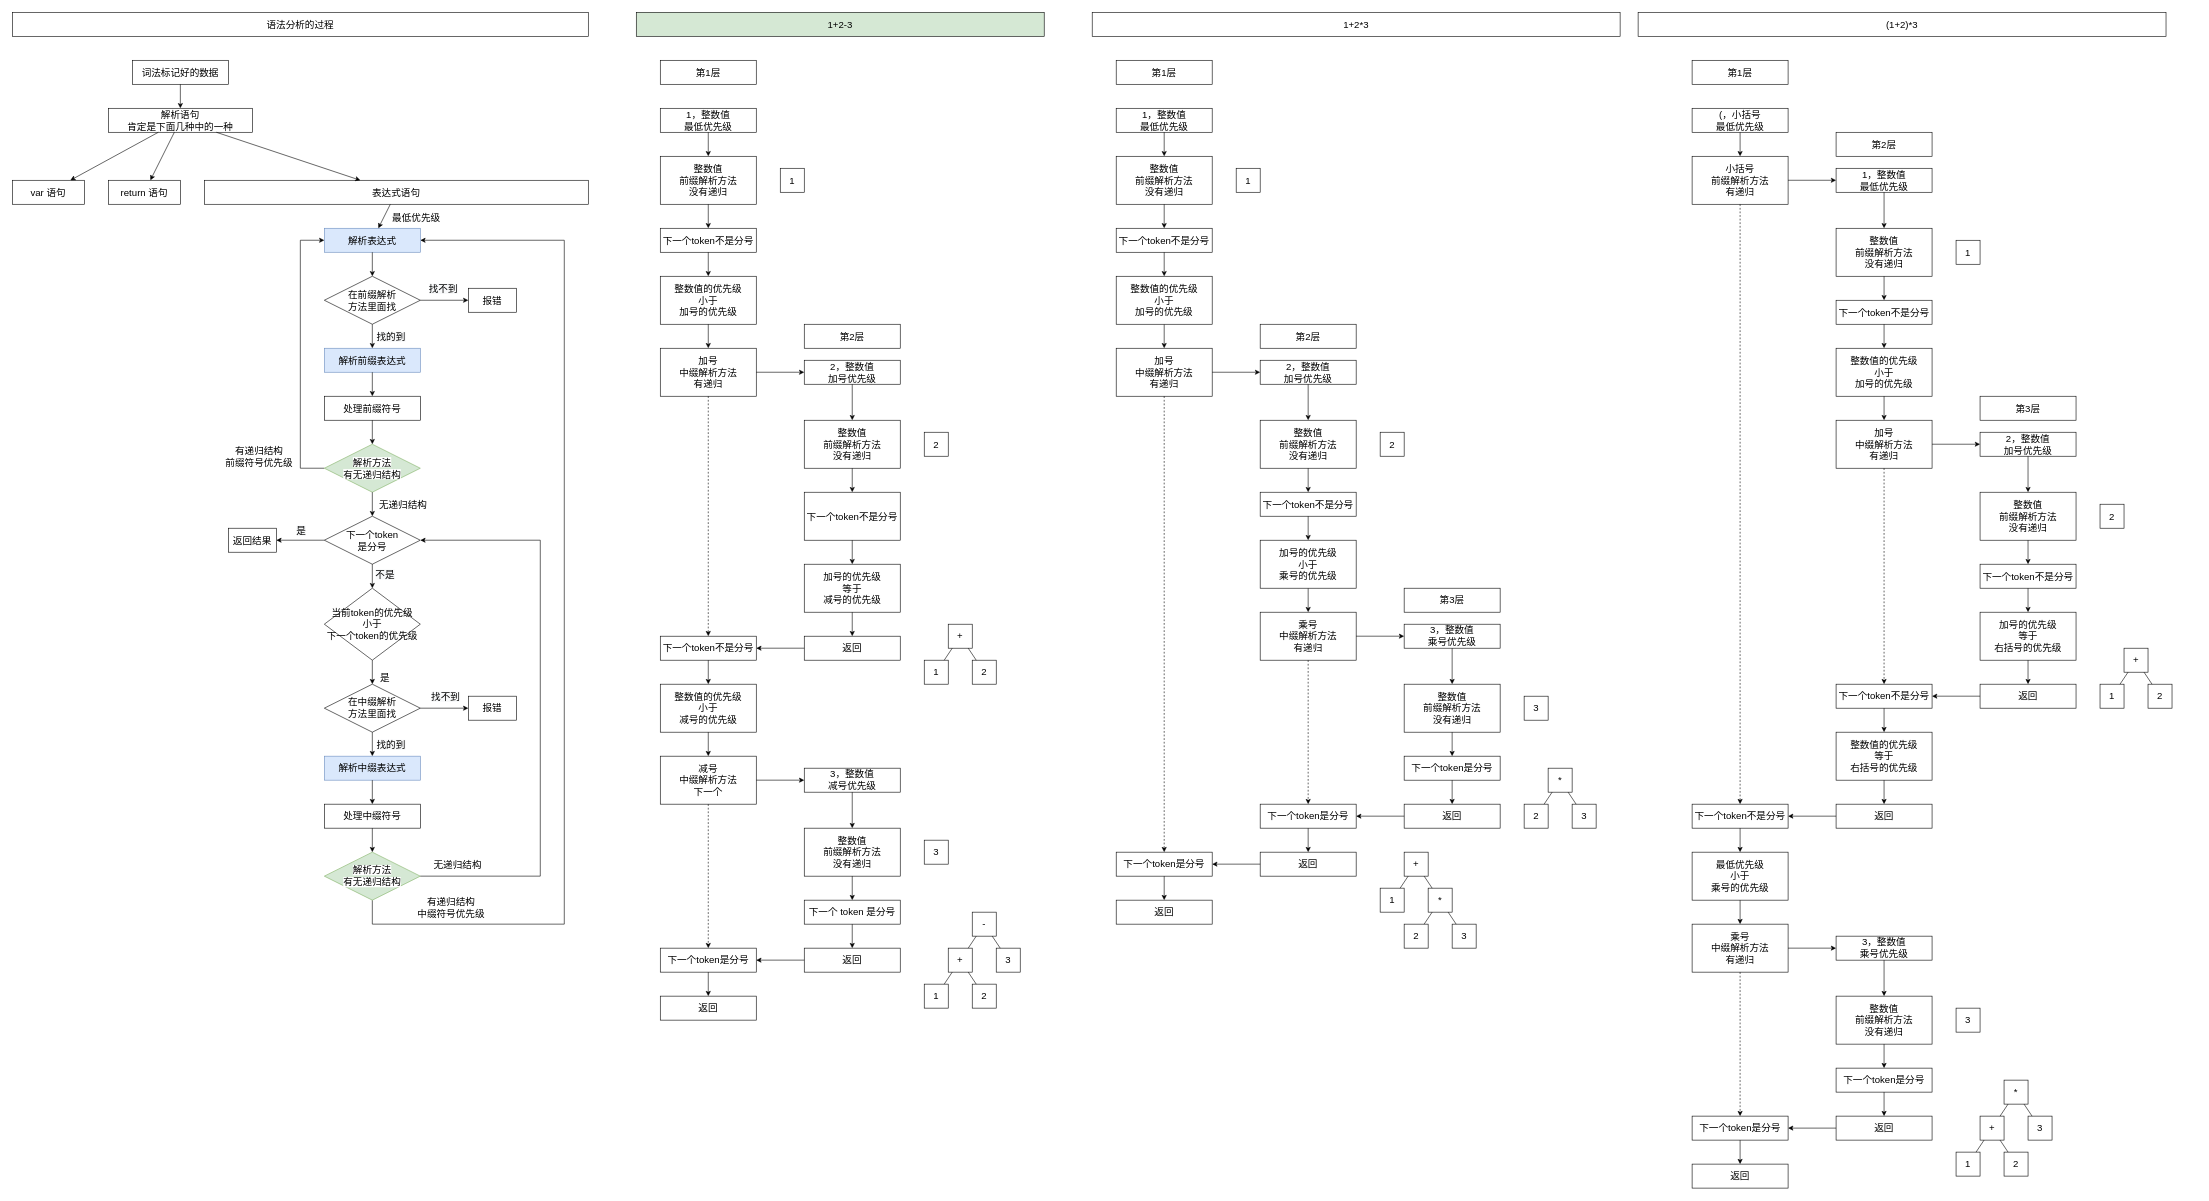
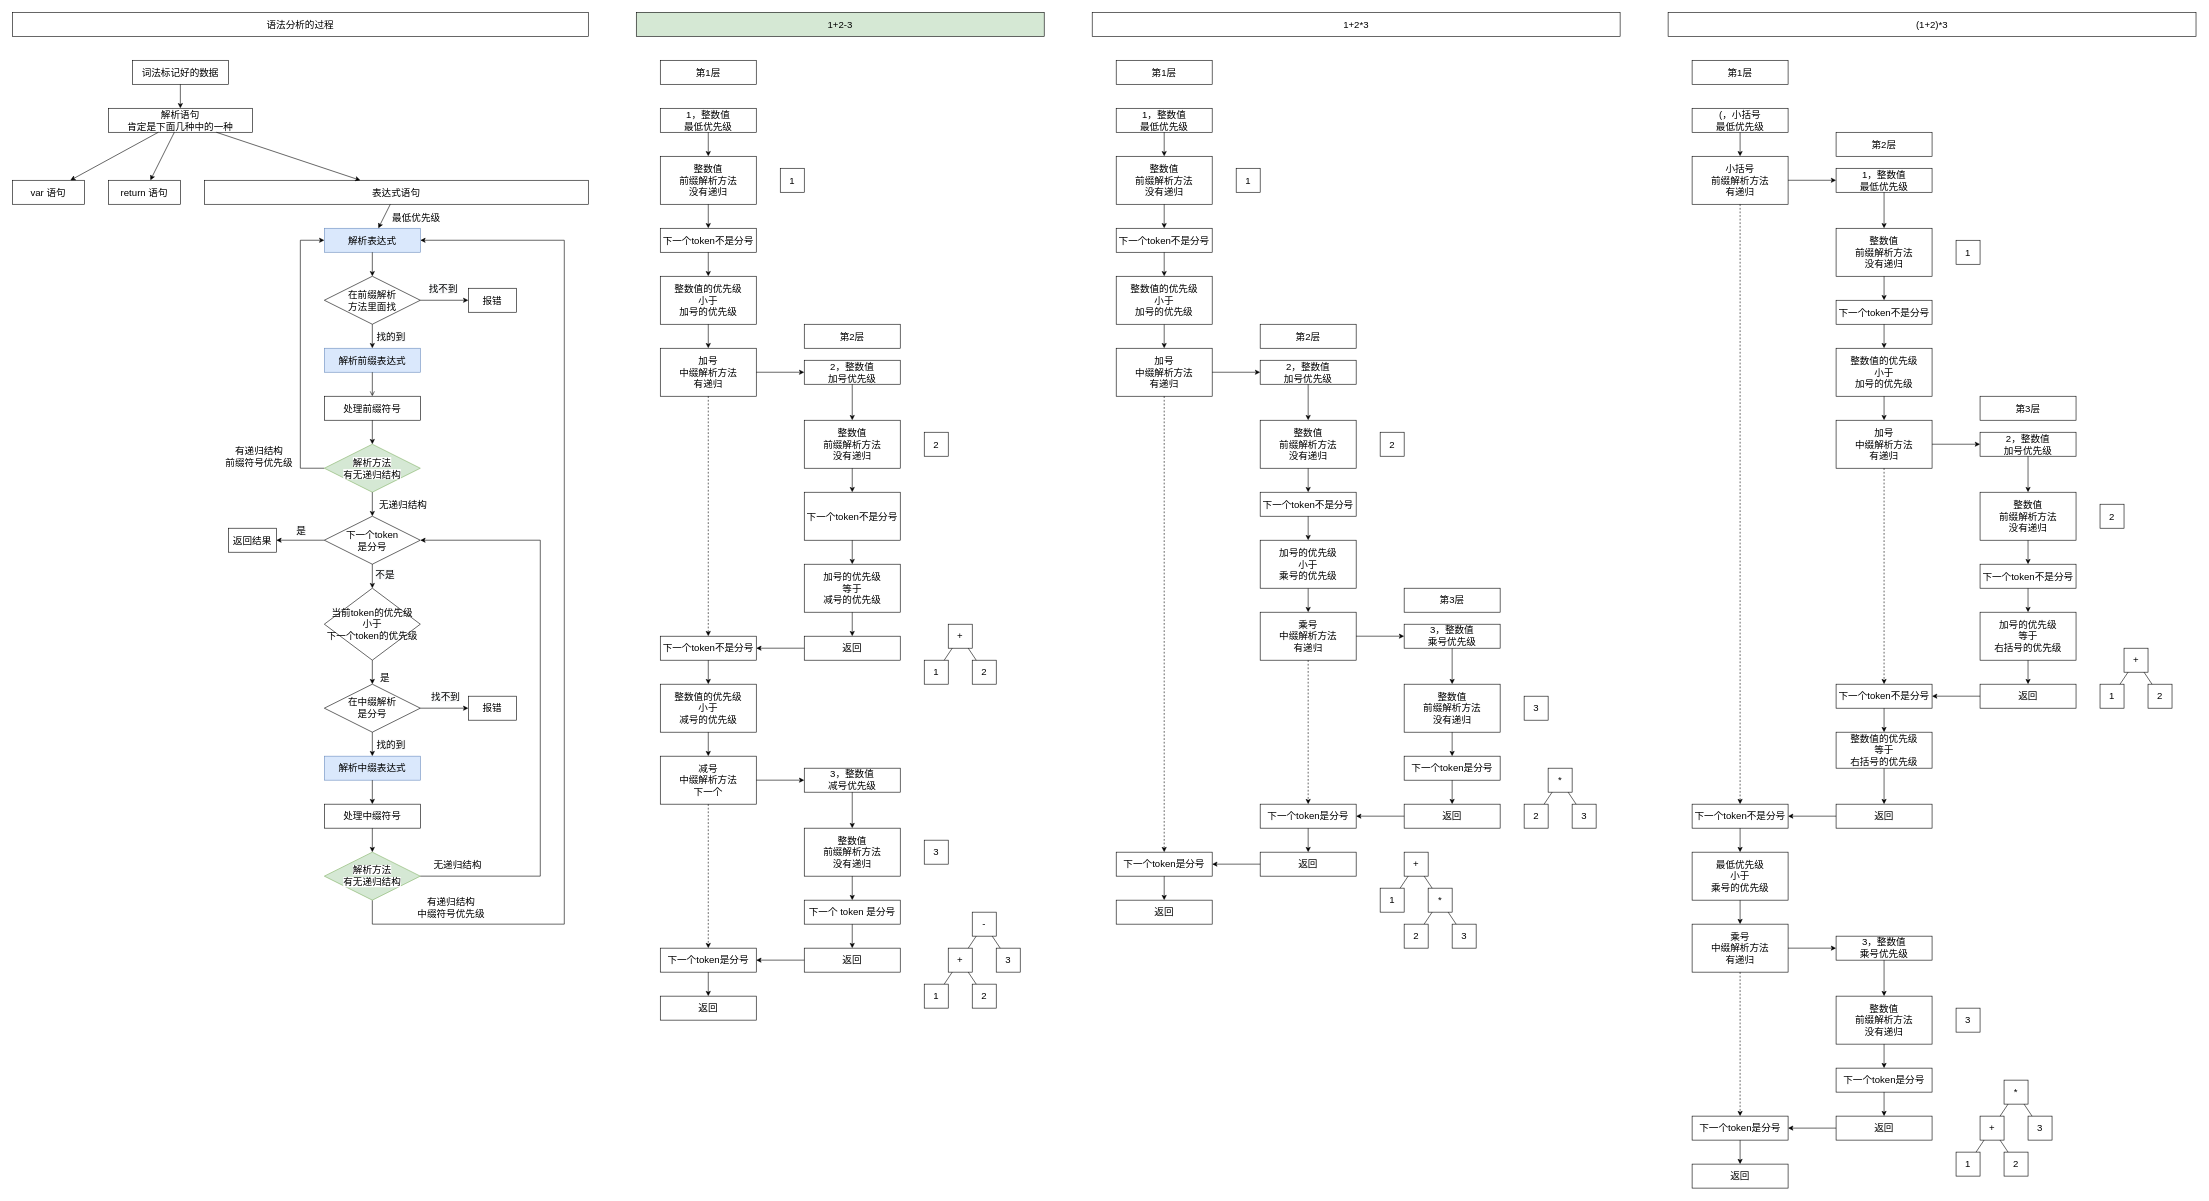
(1902, 24) -> (1932, 24)
(372, 390) -> (372, 392)
(372, 708) -> (372, 708)
(1884, 756) -> (1884, 750)
